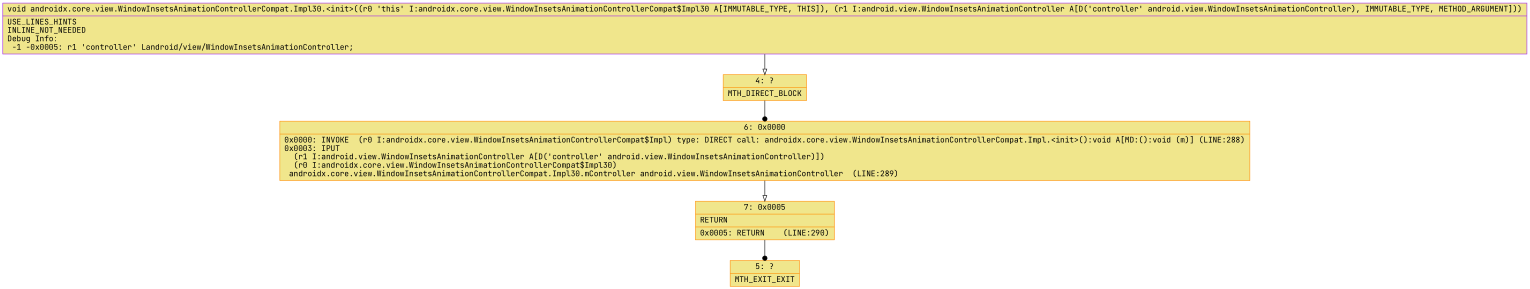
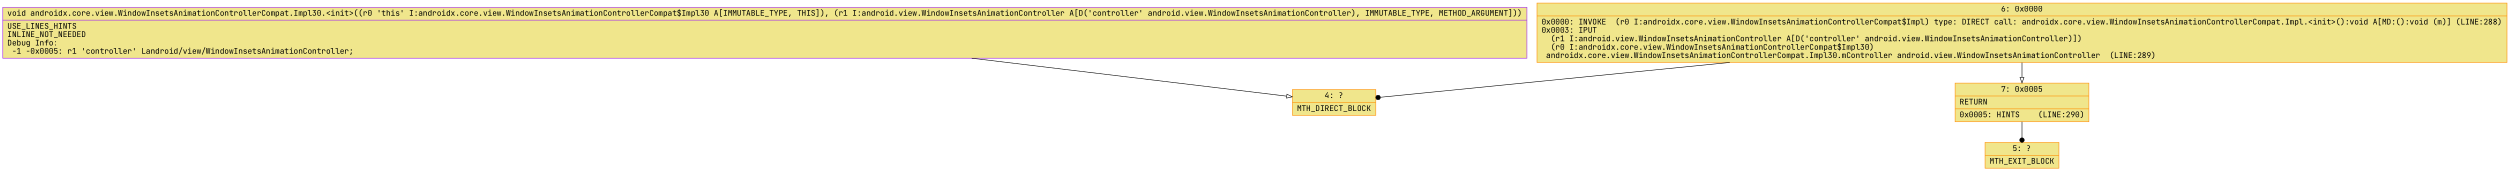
(765, 109) -> (1555, 80)
(765, 233) -> (2022, 115)
(765, 280) -> (2022, 161)
